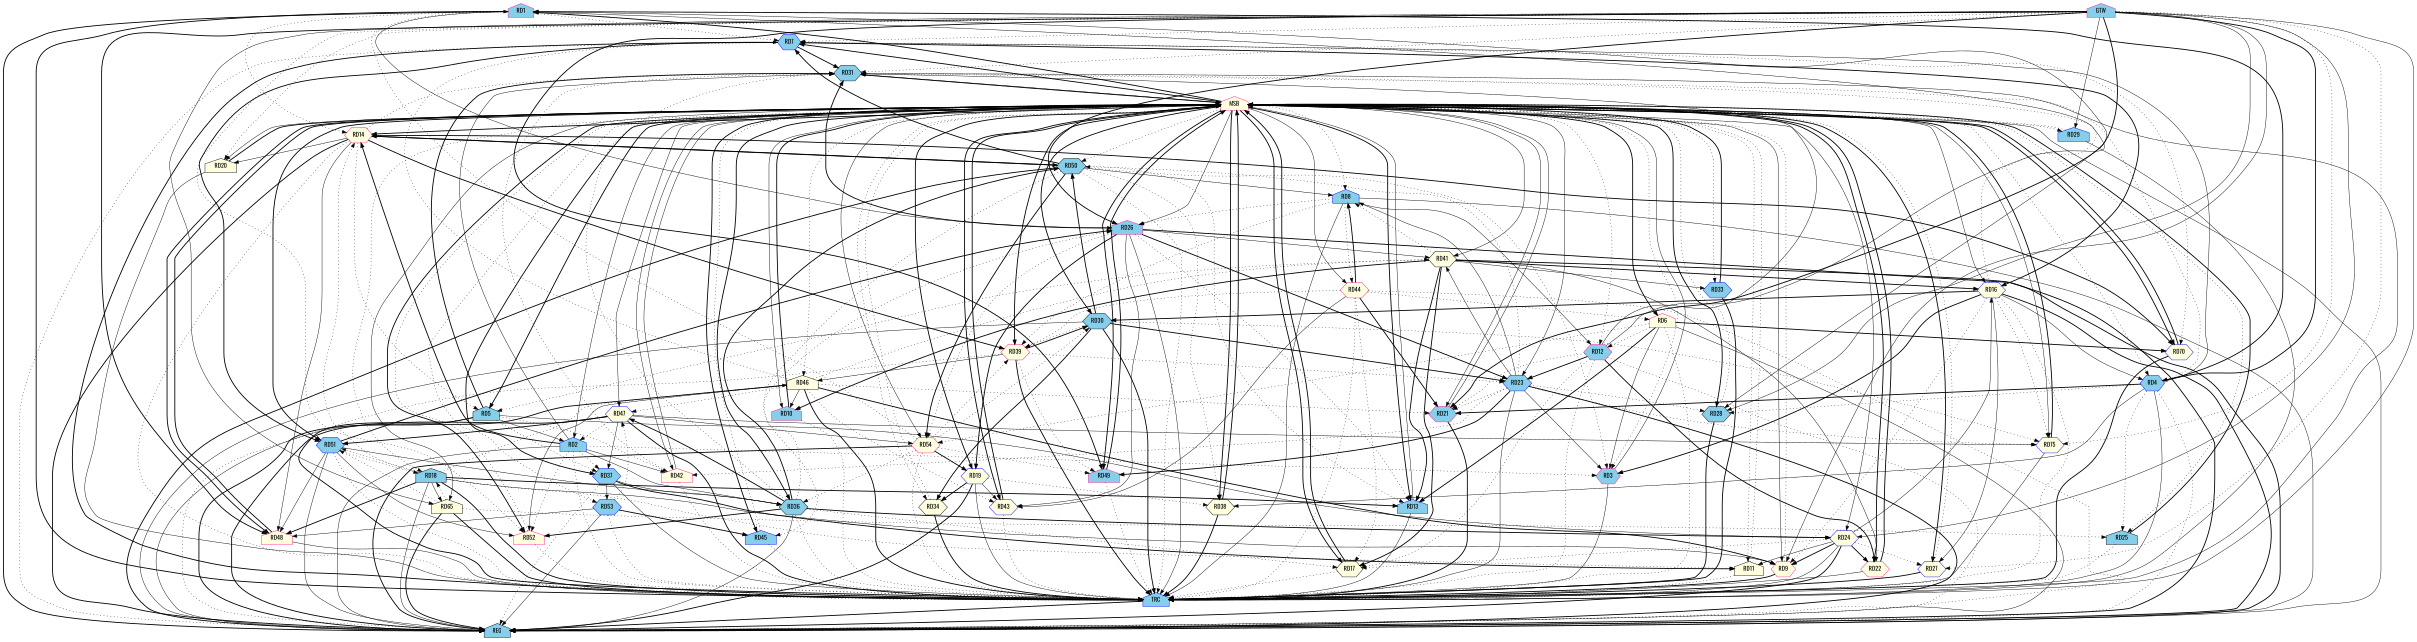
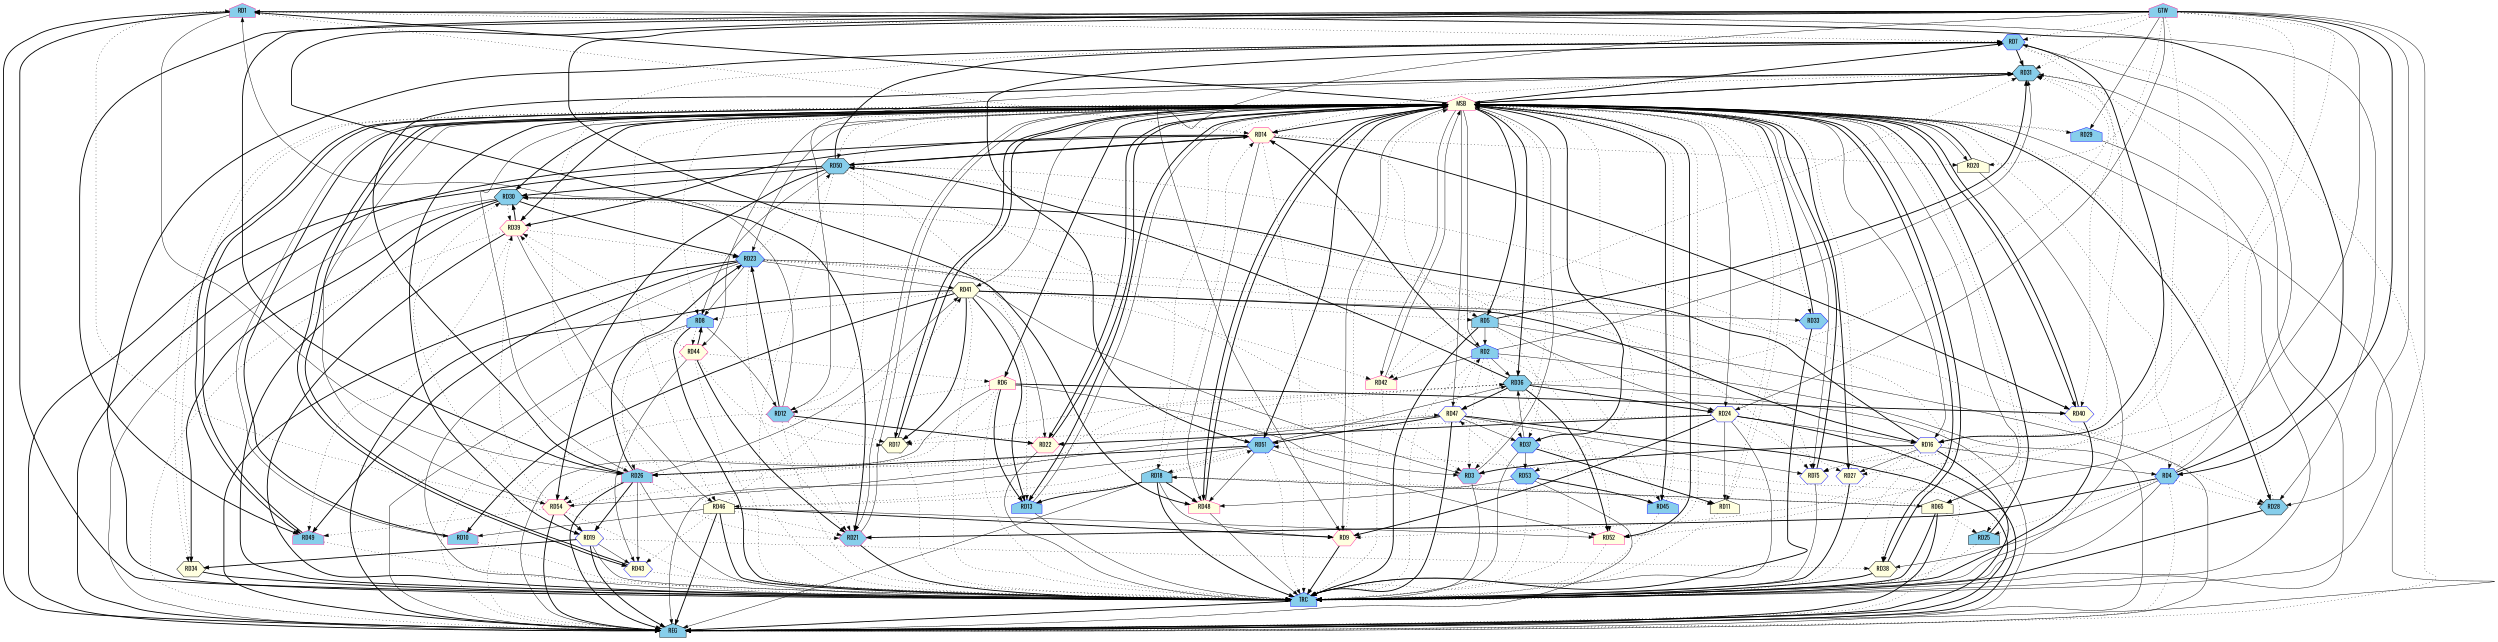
(293, 150) -> (1614, 151)
(1083, 250) -> (675, 181)
(1268, 342) -> (737, 527)
(2179, 352) -> (2079, 414)
(1286, 420) -> (765, 578)
none -> (990, 571)
